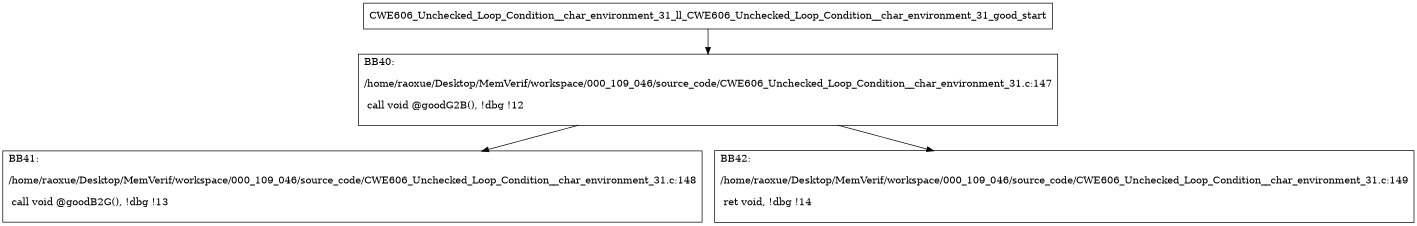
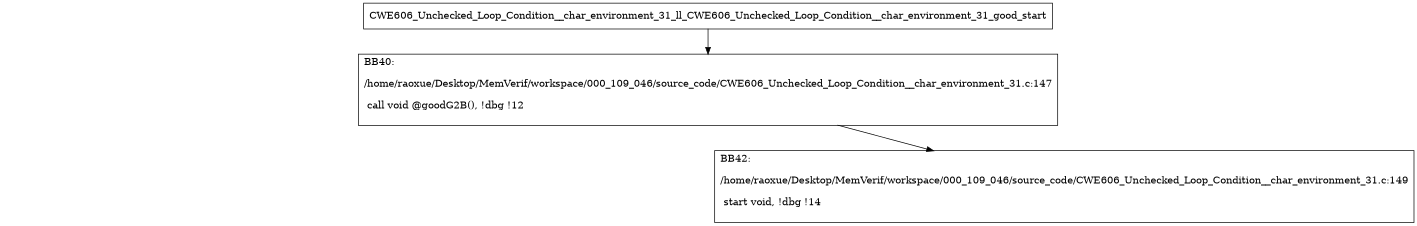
(352, 187) -> none
(766, 202) -> (771, 202)
